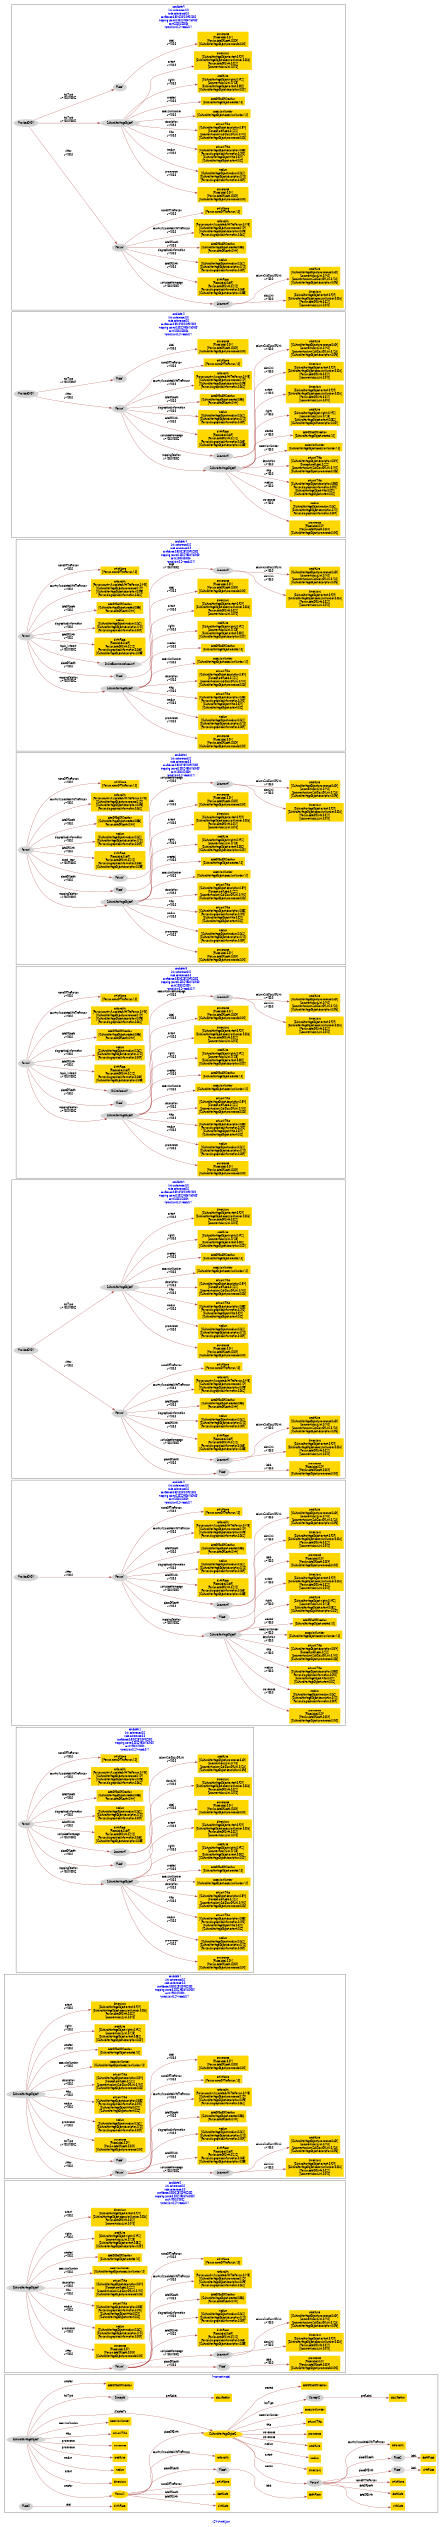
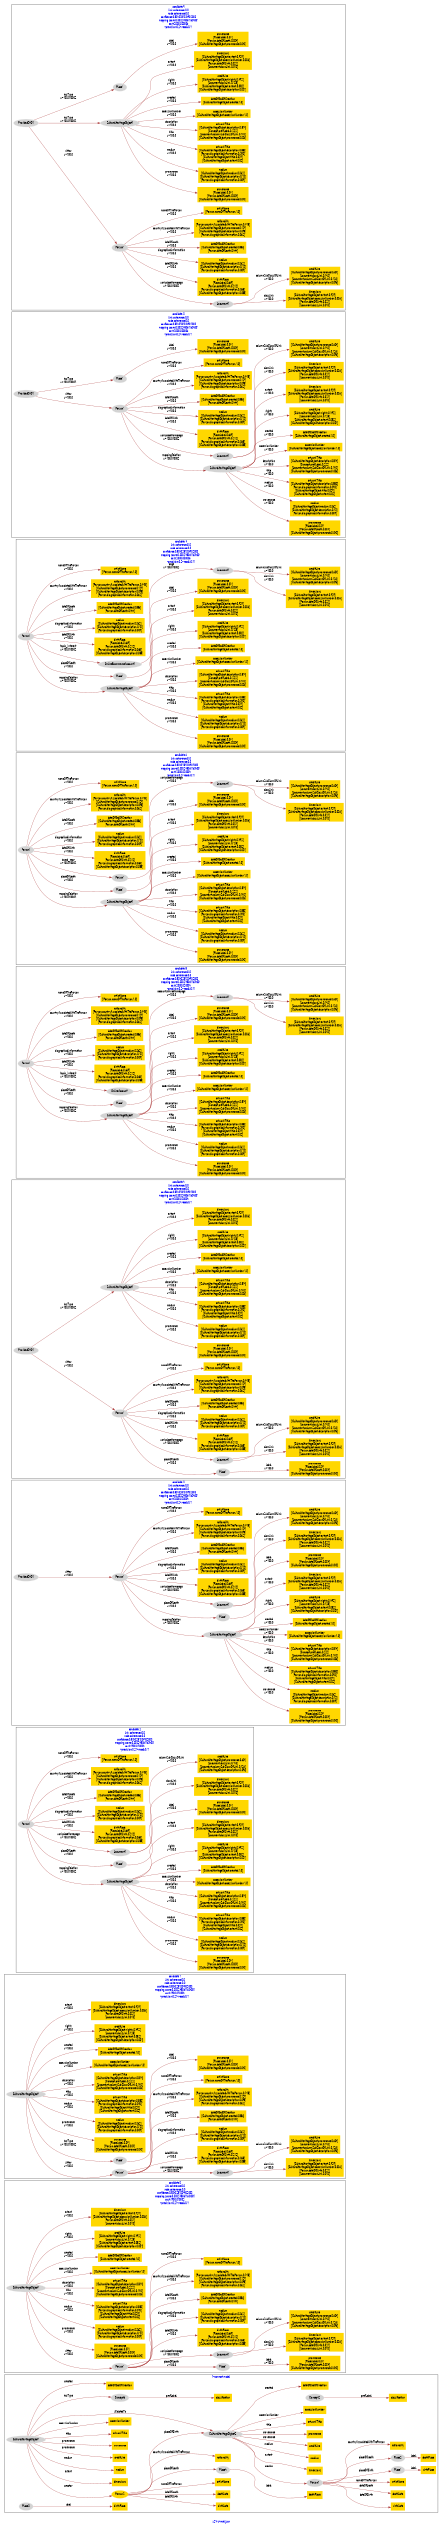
(264, 2410) -> none
(223, 2434) -> (223, 2434)
